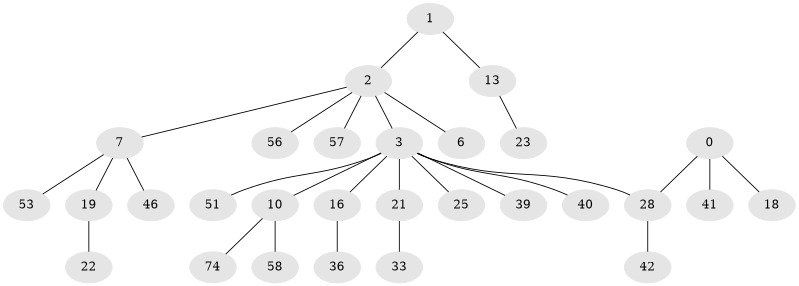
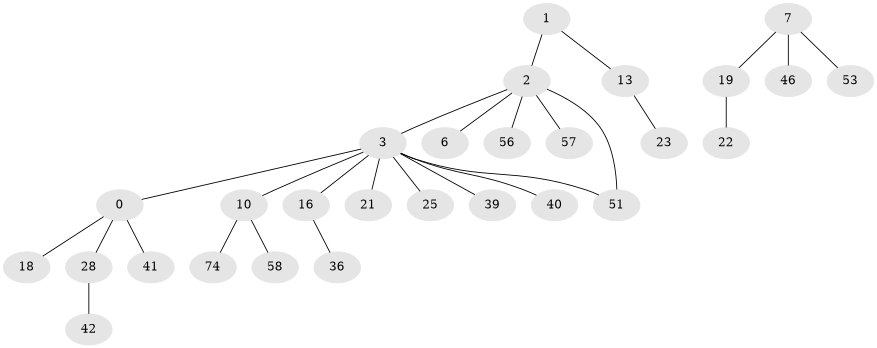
(244, 112) -> (600, 127)
(524, 174) -> (251, 174)
(399, 267) -> none
